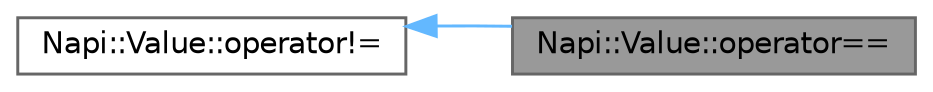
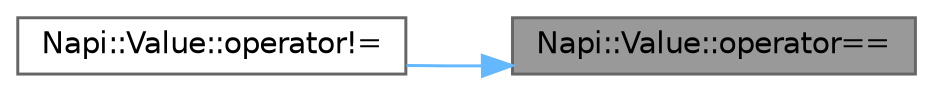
(474, 26) -> (444, 66)
